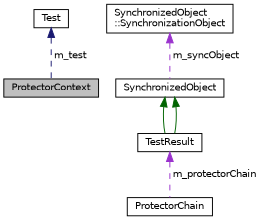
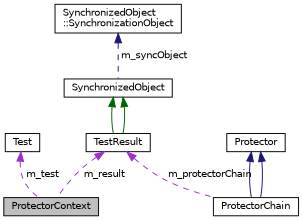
(51, 58) -> (25, 182)
(170, 61) -> (118, 61)
none -> (256, 143)
none -> (75, 175)
